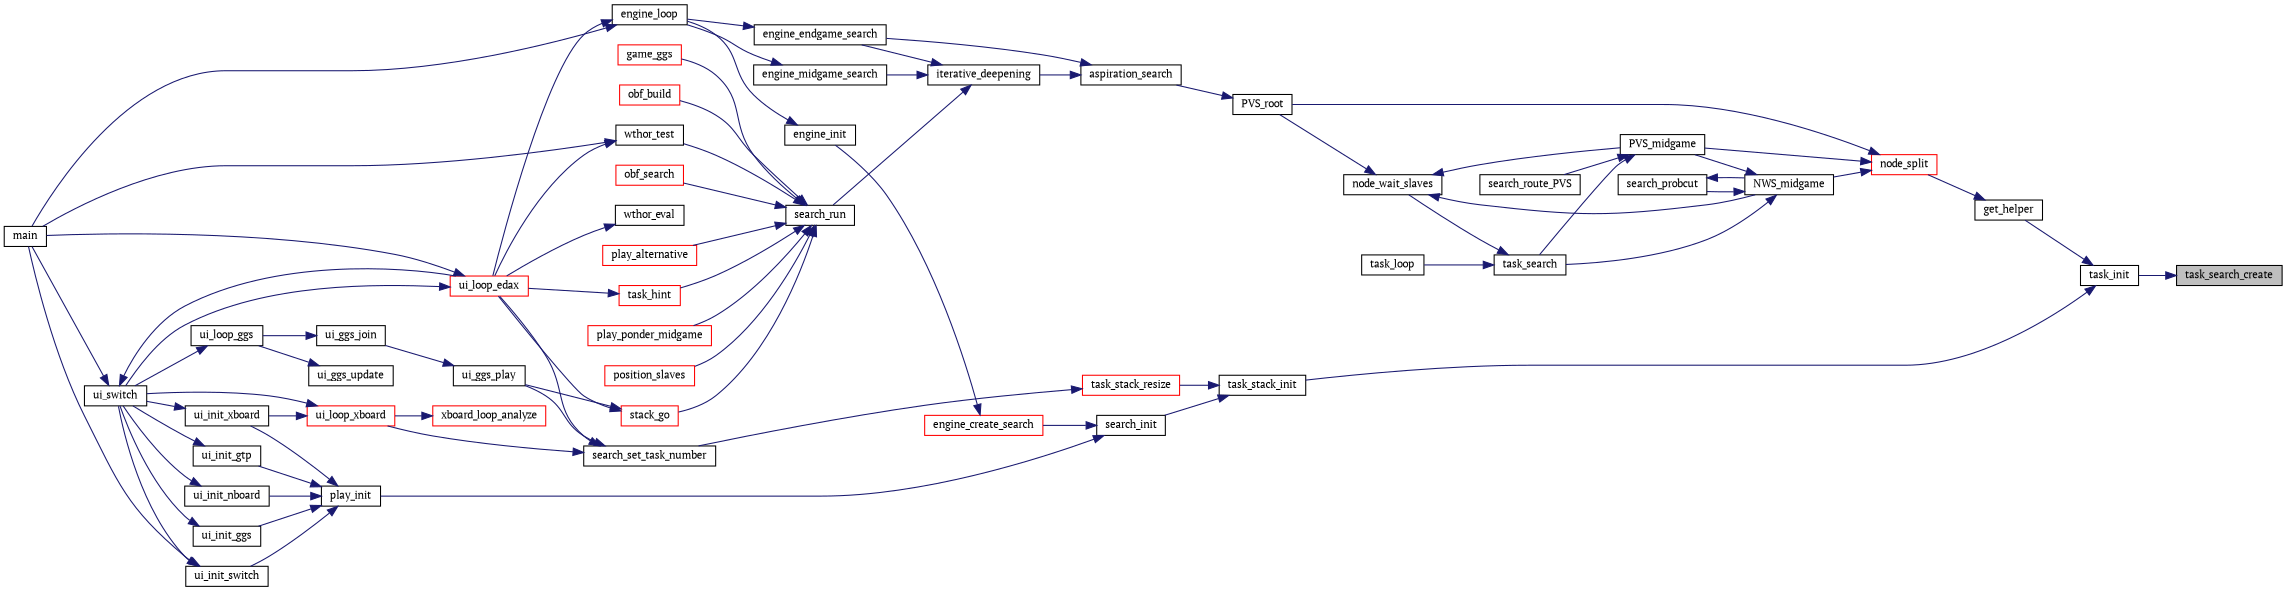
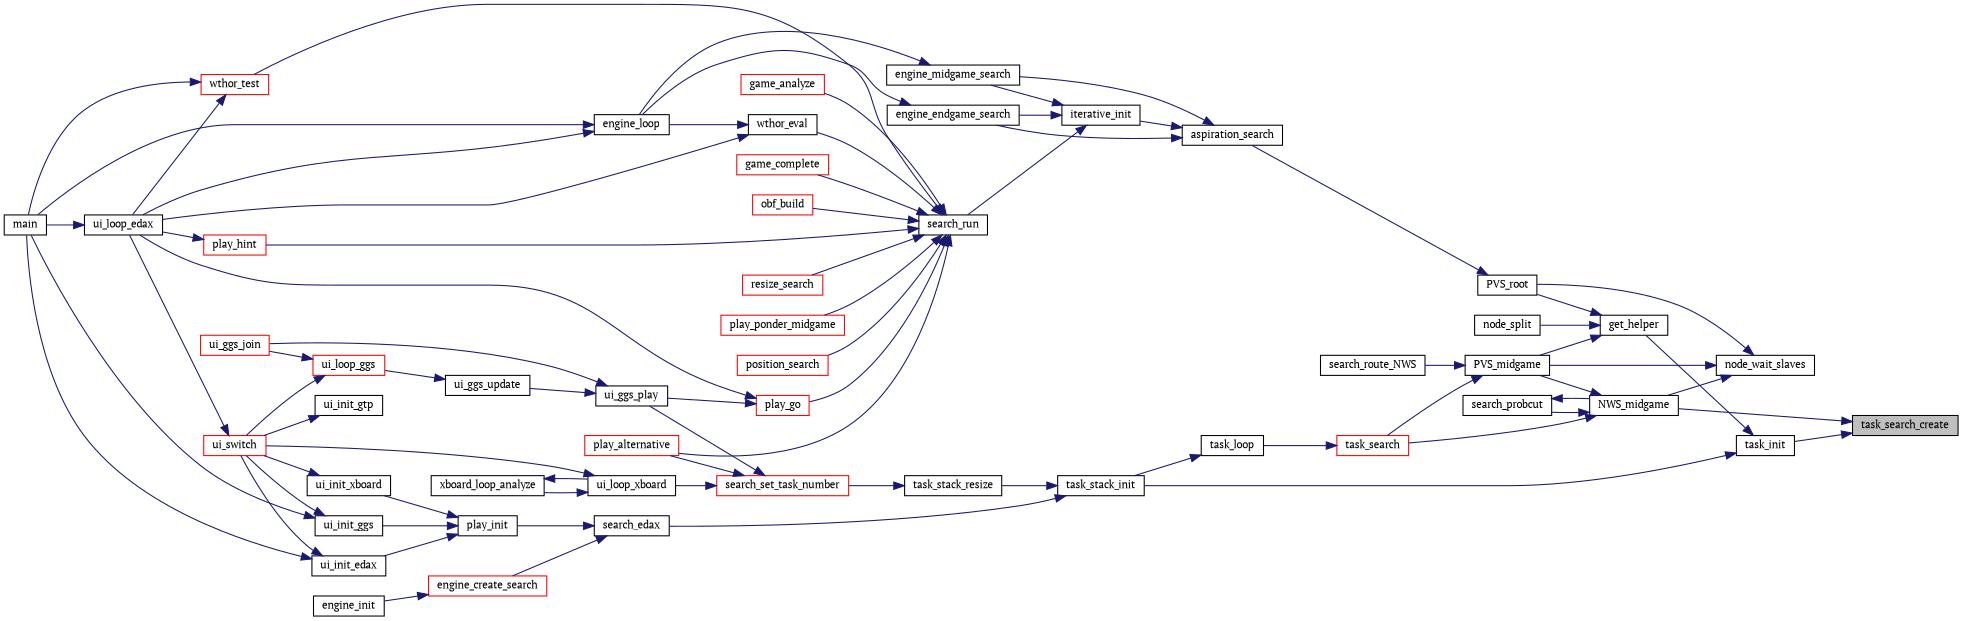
(650, 55) -> (783, 165)
(738, 69) -> (704, 125)
(984, 75) -> (1101, 115)
none -> (783, 85)
none -> (1115, 88)
(1584, 104) -> (1564, 303)
(650, 135) -> (235, 85)
(1783, 155) -> (1566, 347)
none -> (879, 164)
(1904, 165) -> (1507, 325)
(650, 175) -> (783, 285)
(1847, 175) -> (1760, 415)
(1530, 185) -> (1373, 365)
(1453, 223) -> none
(1530, 265) -> (1373, 446)
(489, 286) -> (124, 225)
(650, 296) -> (235, 245)
(267, 297) -> none
(68, 311) -> (139, 405)
(227, 336) -> (349, 365)
(284, 336) -> (286, 354)
(351, 336) -> (235, 345)
(650, 376) -> (783, 365)
(556, 378) -> (702, 464)
(1131, 385) -> (953, 486)
none -> (557, 391)
(116, 396) -> (235, 446)
(283, 416) -> (561, 493)
(351, 416) -> (632, 486)
(489, 416) -> (488, 486)
(650, 416) -> (783, 405)
(1131, 425) -> (632, 526)
(650, 456) -> (783, 486)
none -> (1163, 467)
(285, 475) -> none
(227, 496) -> none
(227, 576) -> (349, 566)
